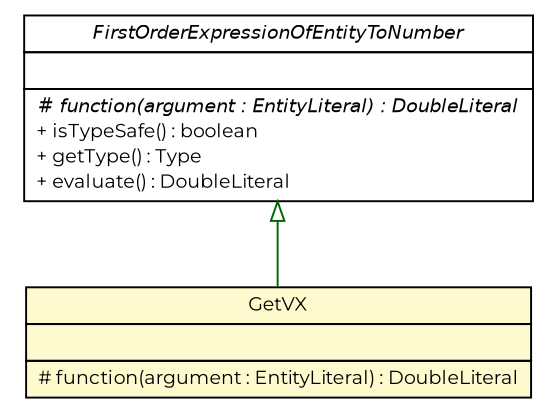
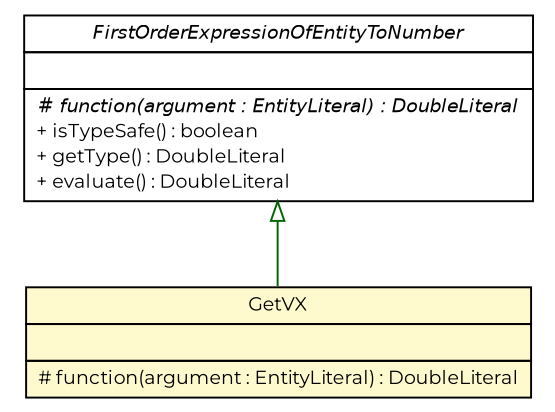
(120, 157) -> (162, 157)
